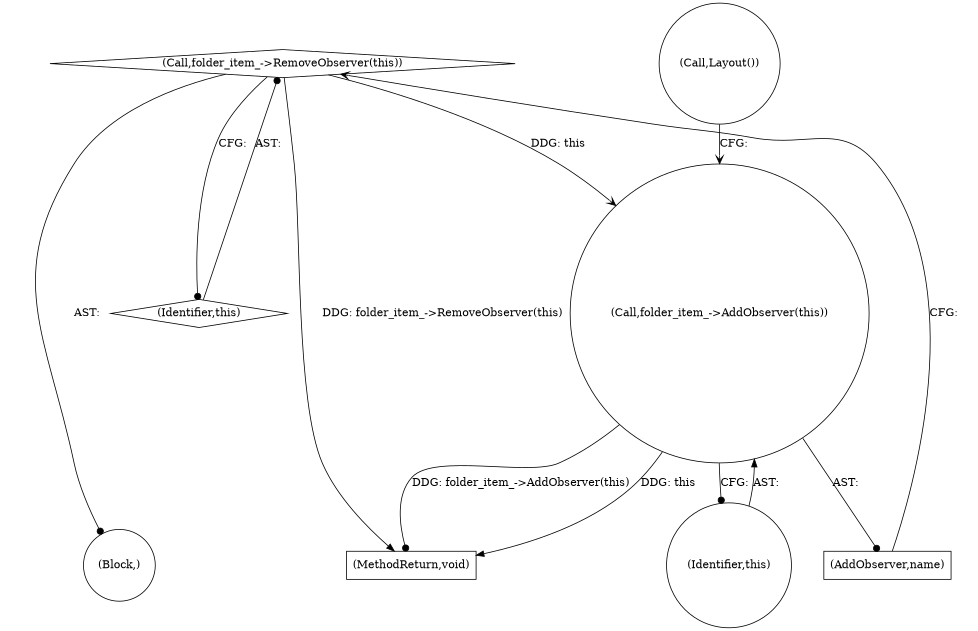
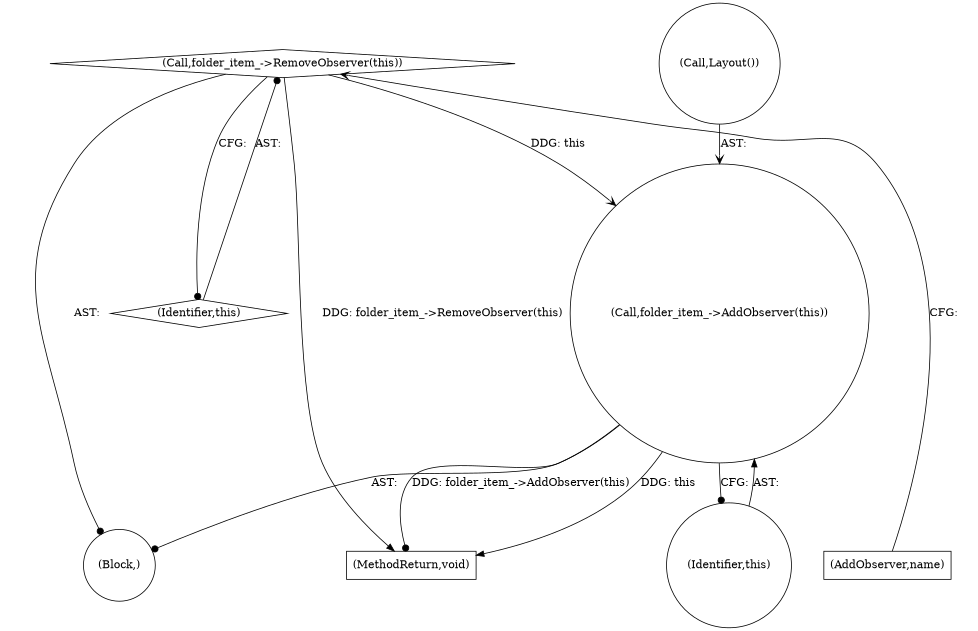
(736, 144) -> (736, 144)
(839, 492) -> (389, 475)
